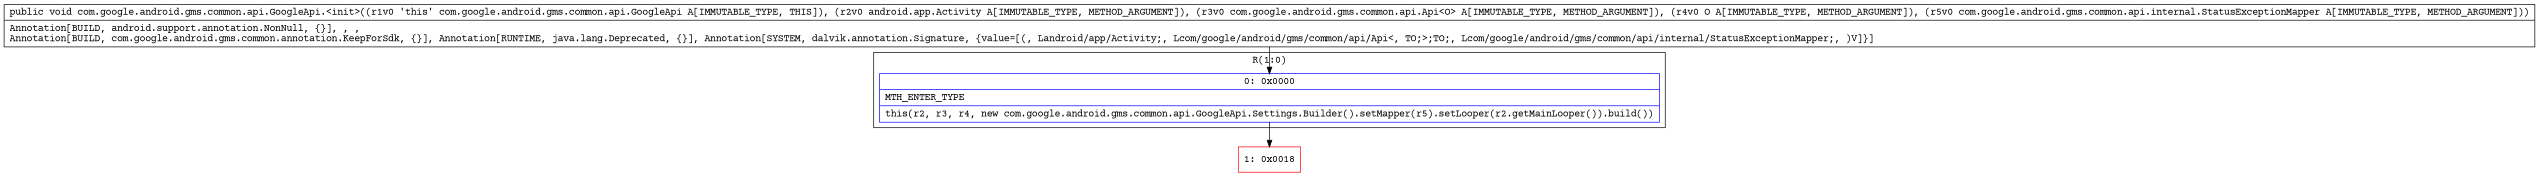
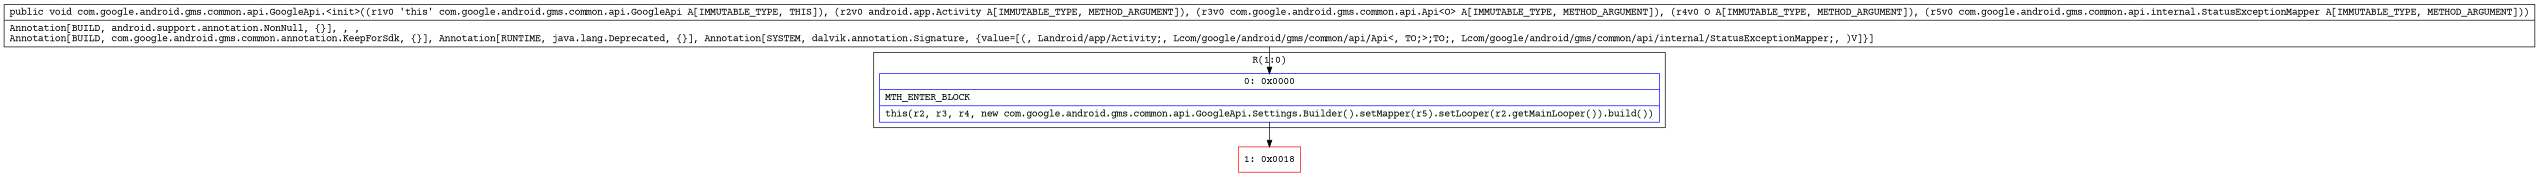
(925, 97) -> (927, 97)
